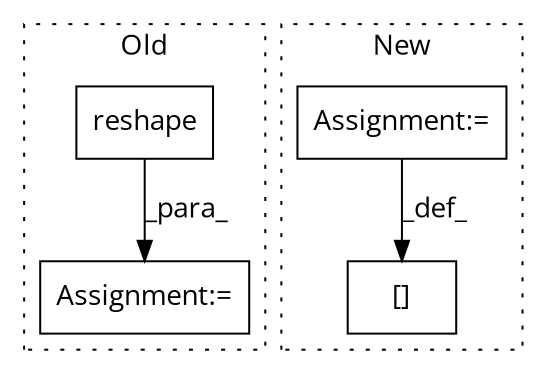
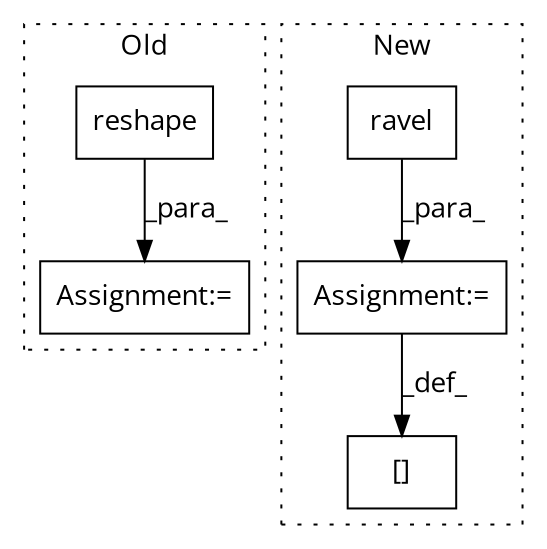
none -> (402, 123)
